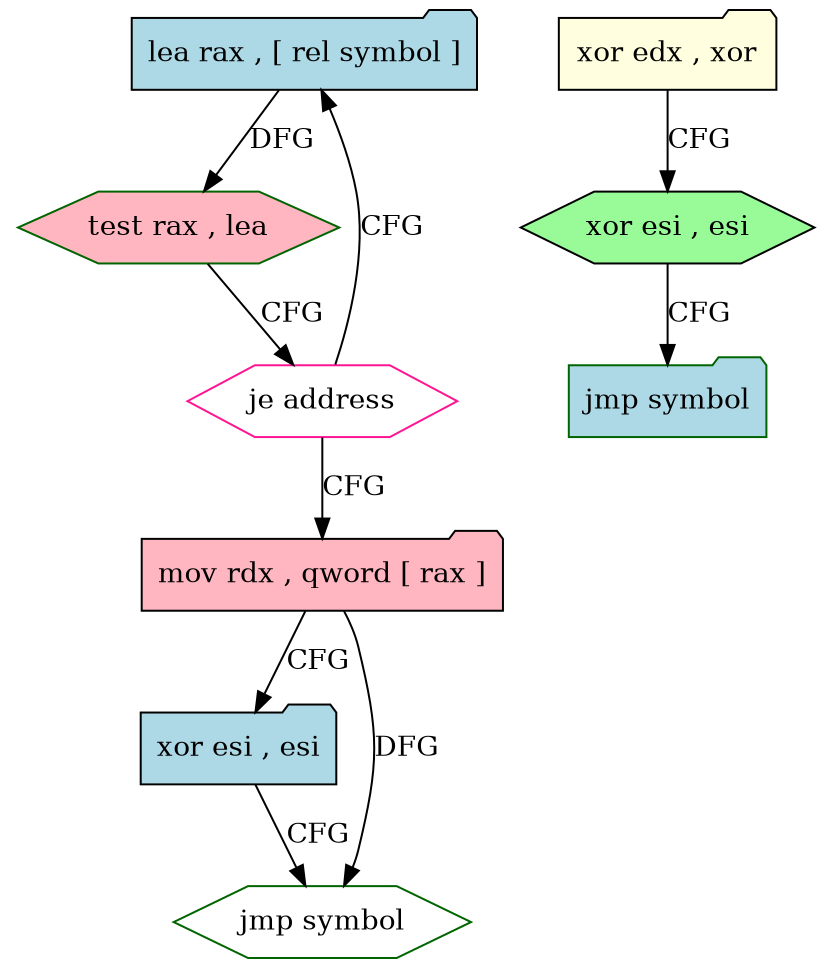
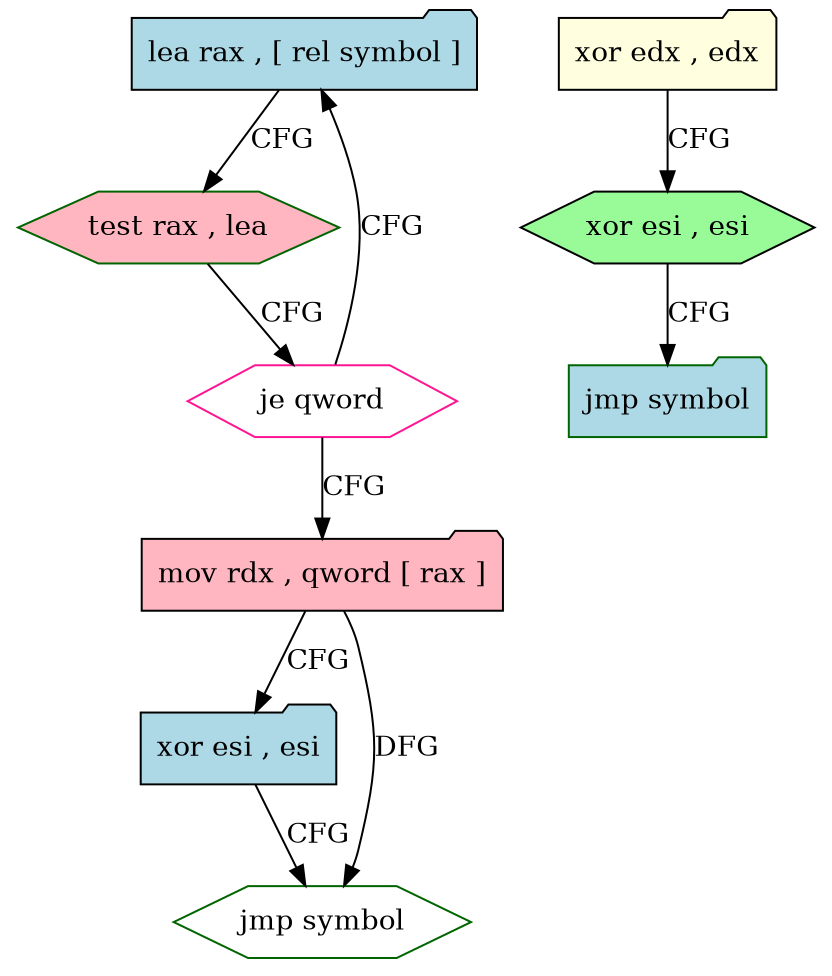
(668, 54) -> (668, 54)
(282, 141) -> (282, 141)
(322, 401) -> (322, 401)
